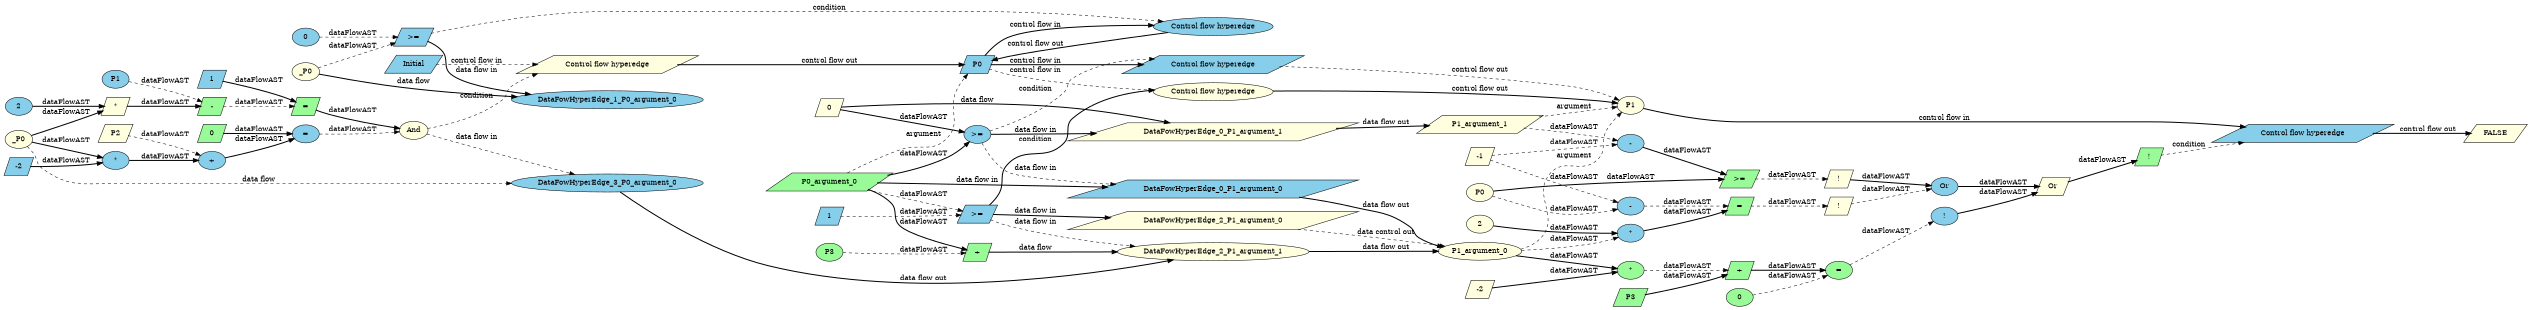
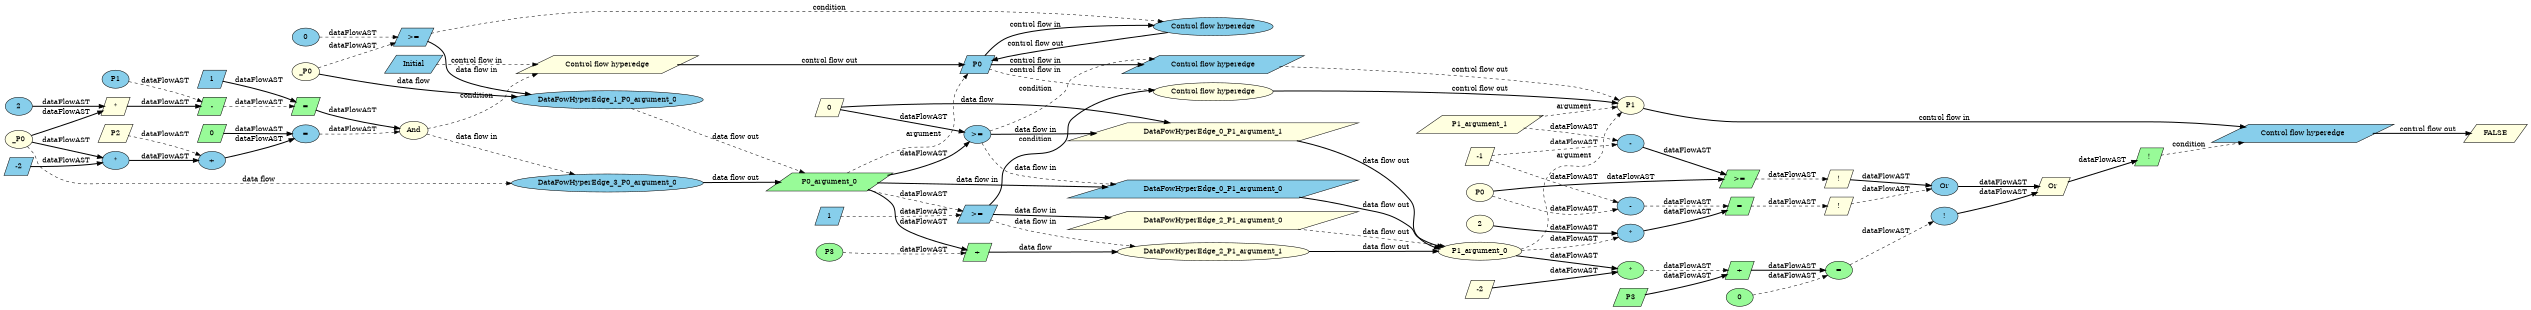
(1380, 127) -> (1384, 176)
none -> (716, 140)
(1386, 232) -> (1386, 232)
(885, 282) -> (739, 182)
